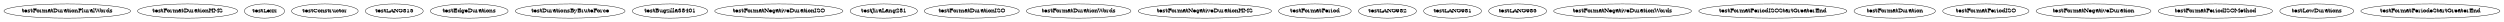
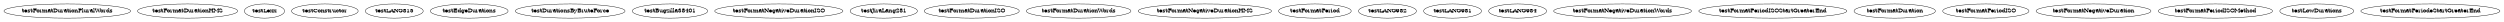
(1518, 11) -> (1518, 11)
